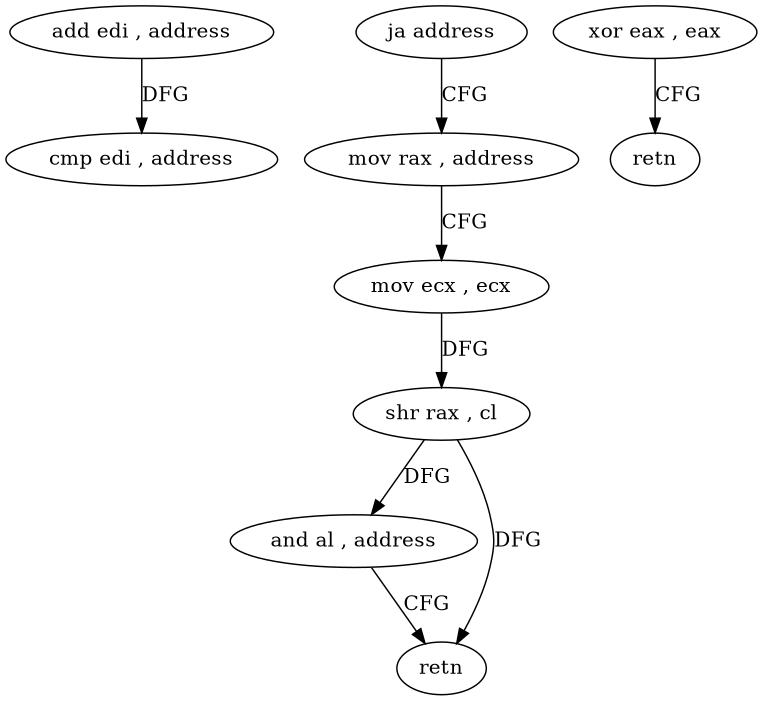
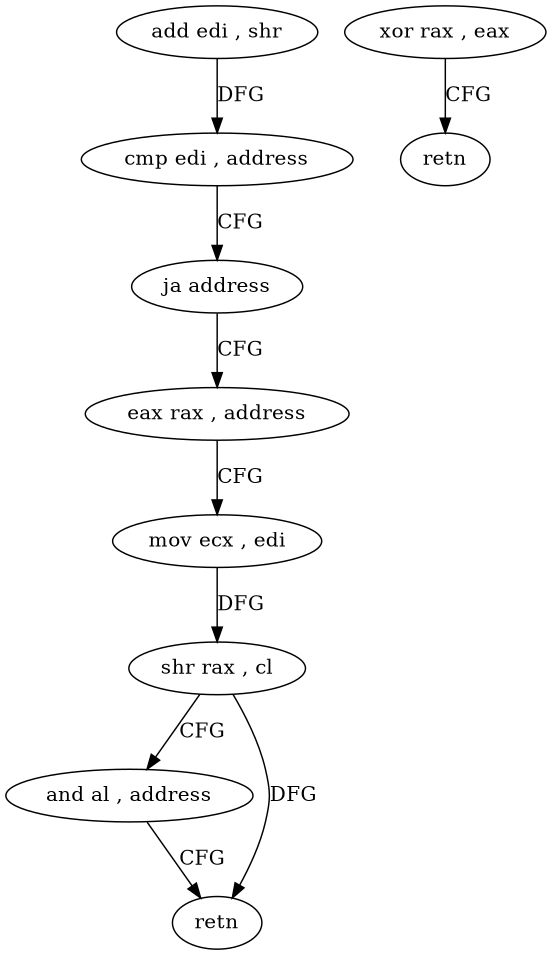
(142, 32) -> (217, 32)
(655, 32) -> (445, 32)
(442, 159) -> (217, 414)
none -> (217, 216)
(442, 287) -> (217, 541)
(428, 478) -> (203, 732)
